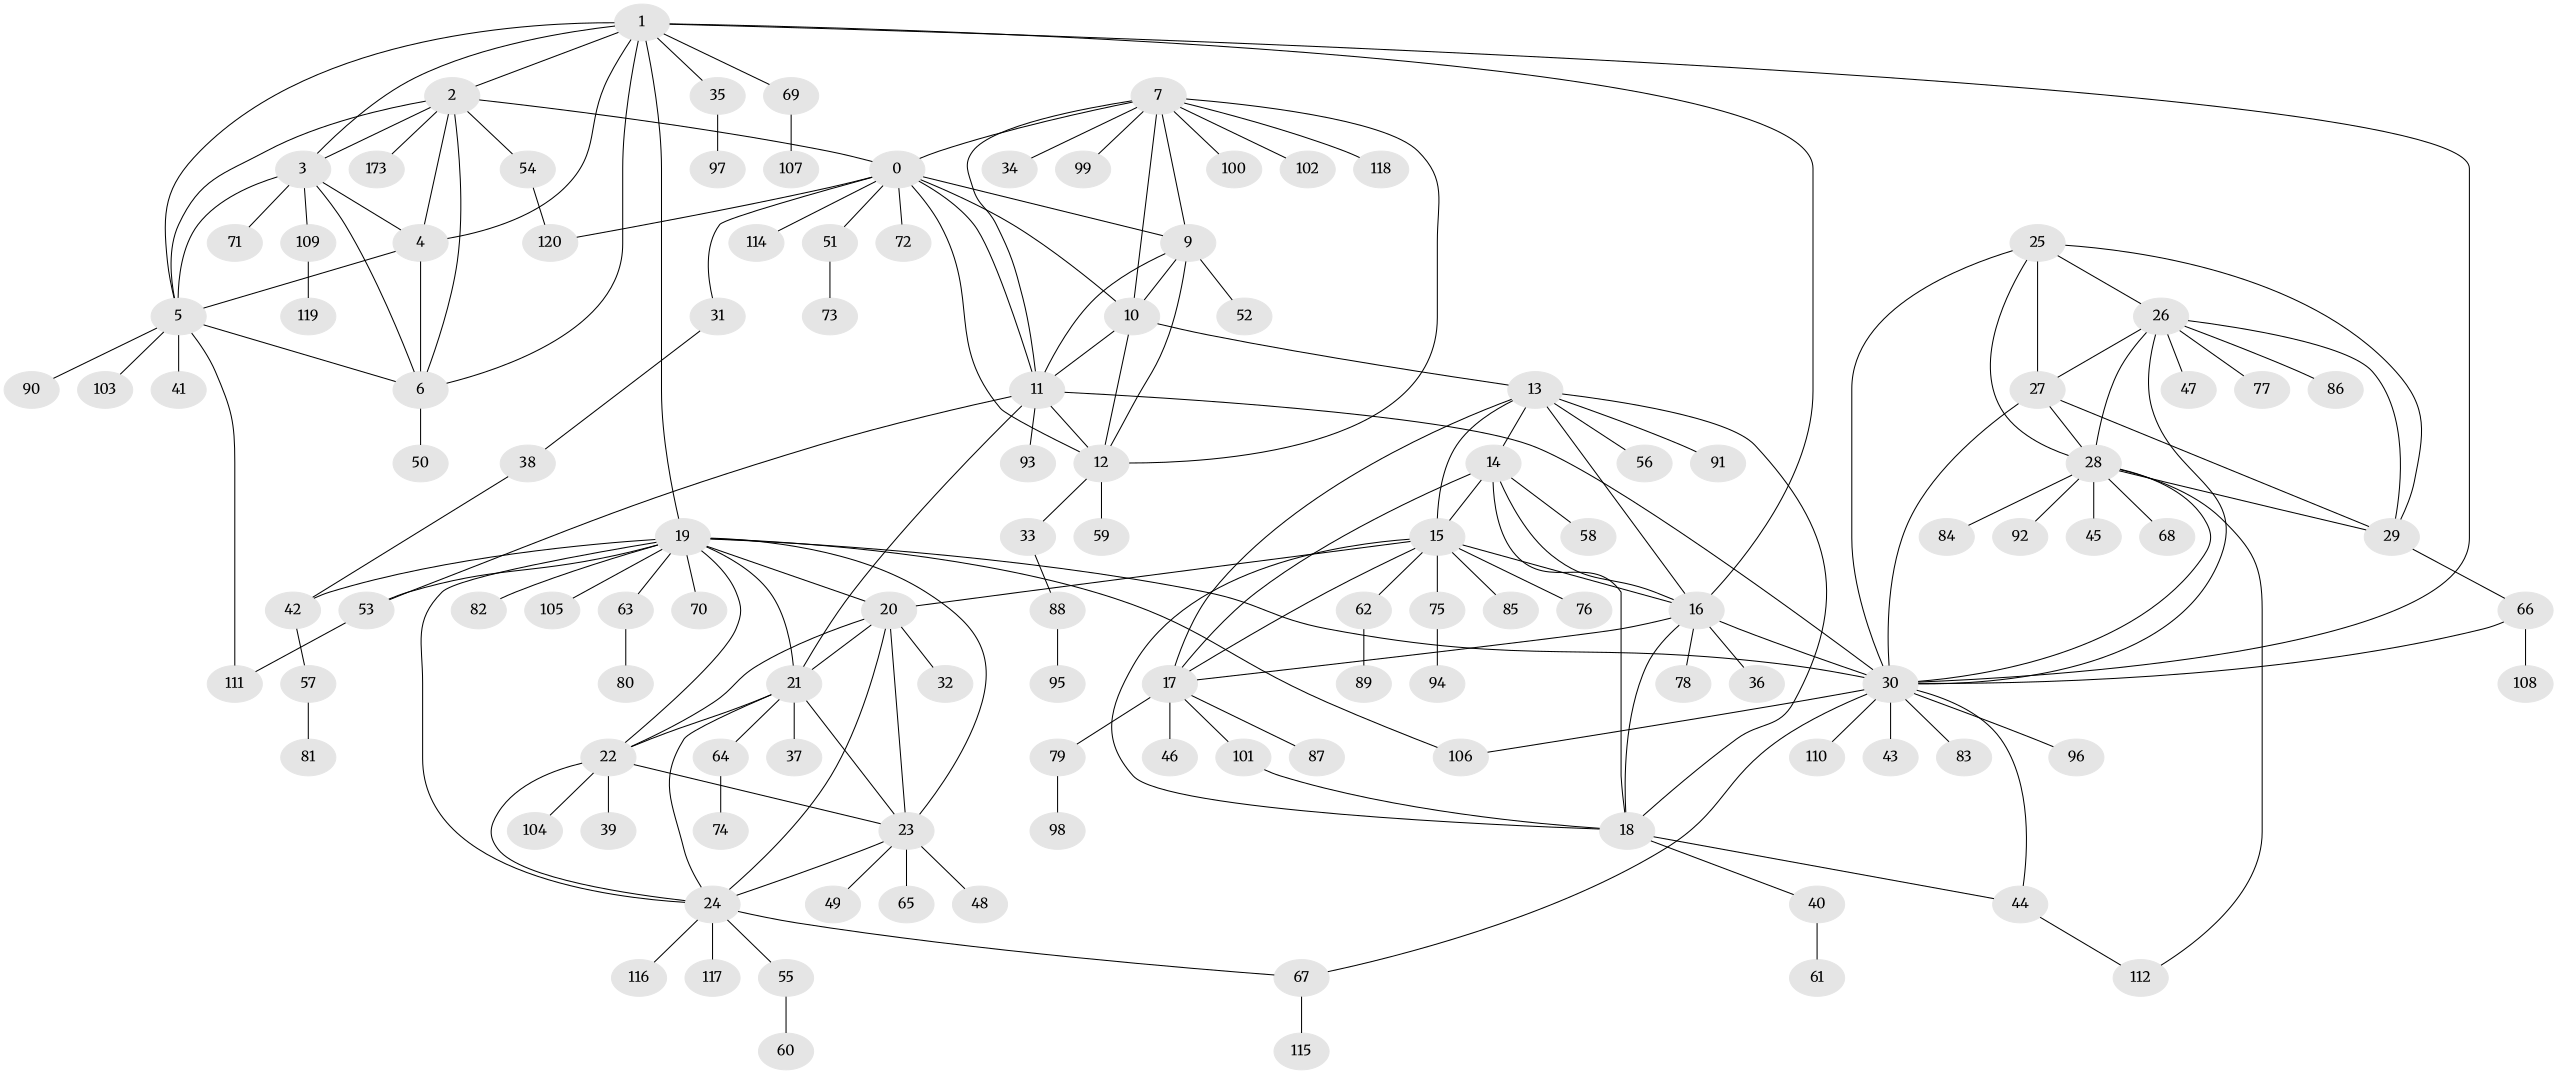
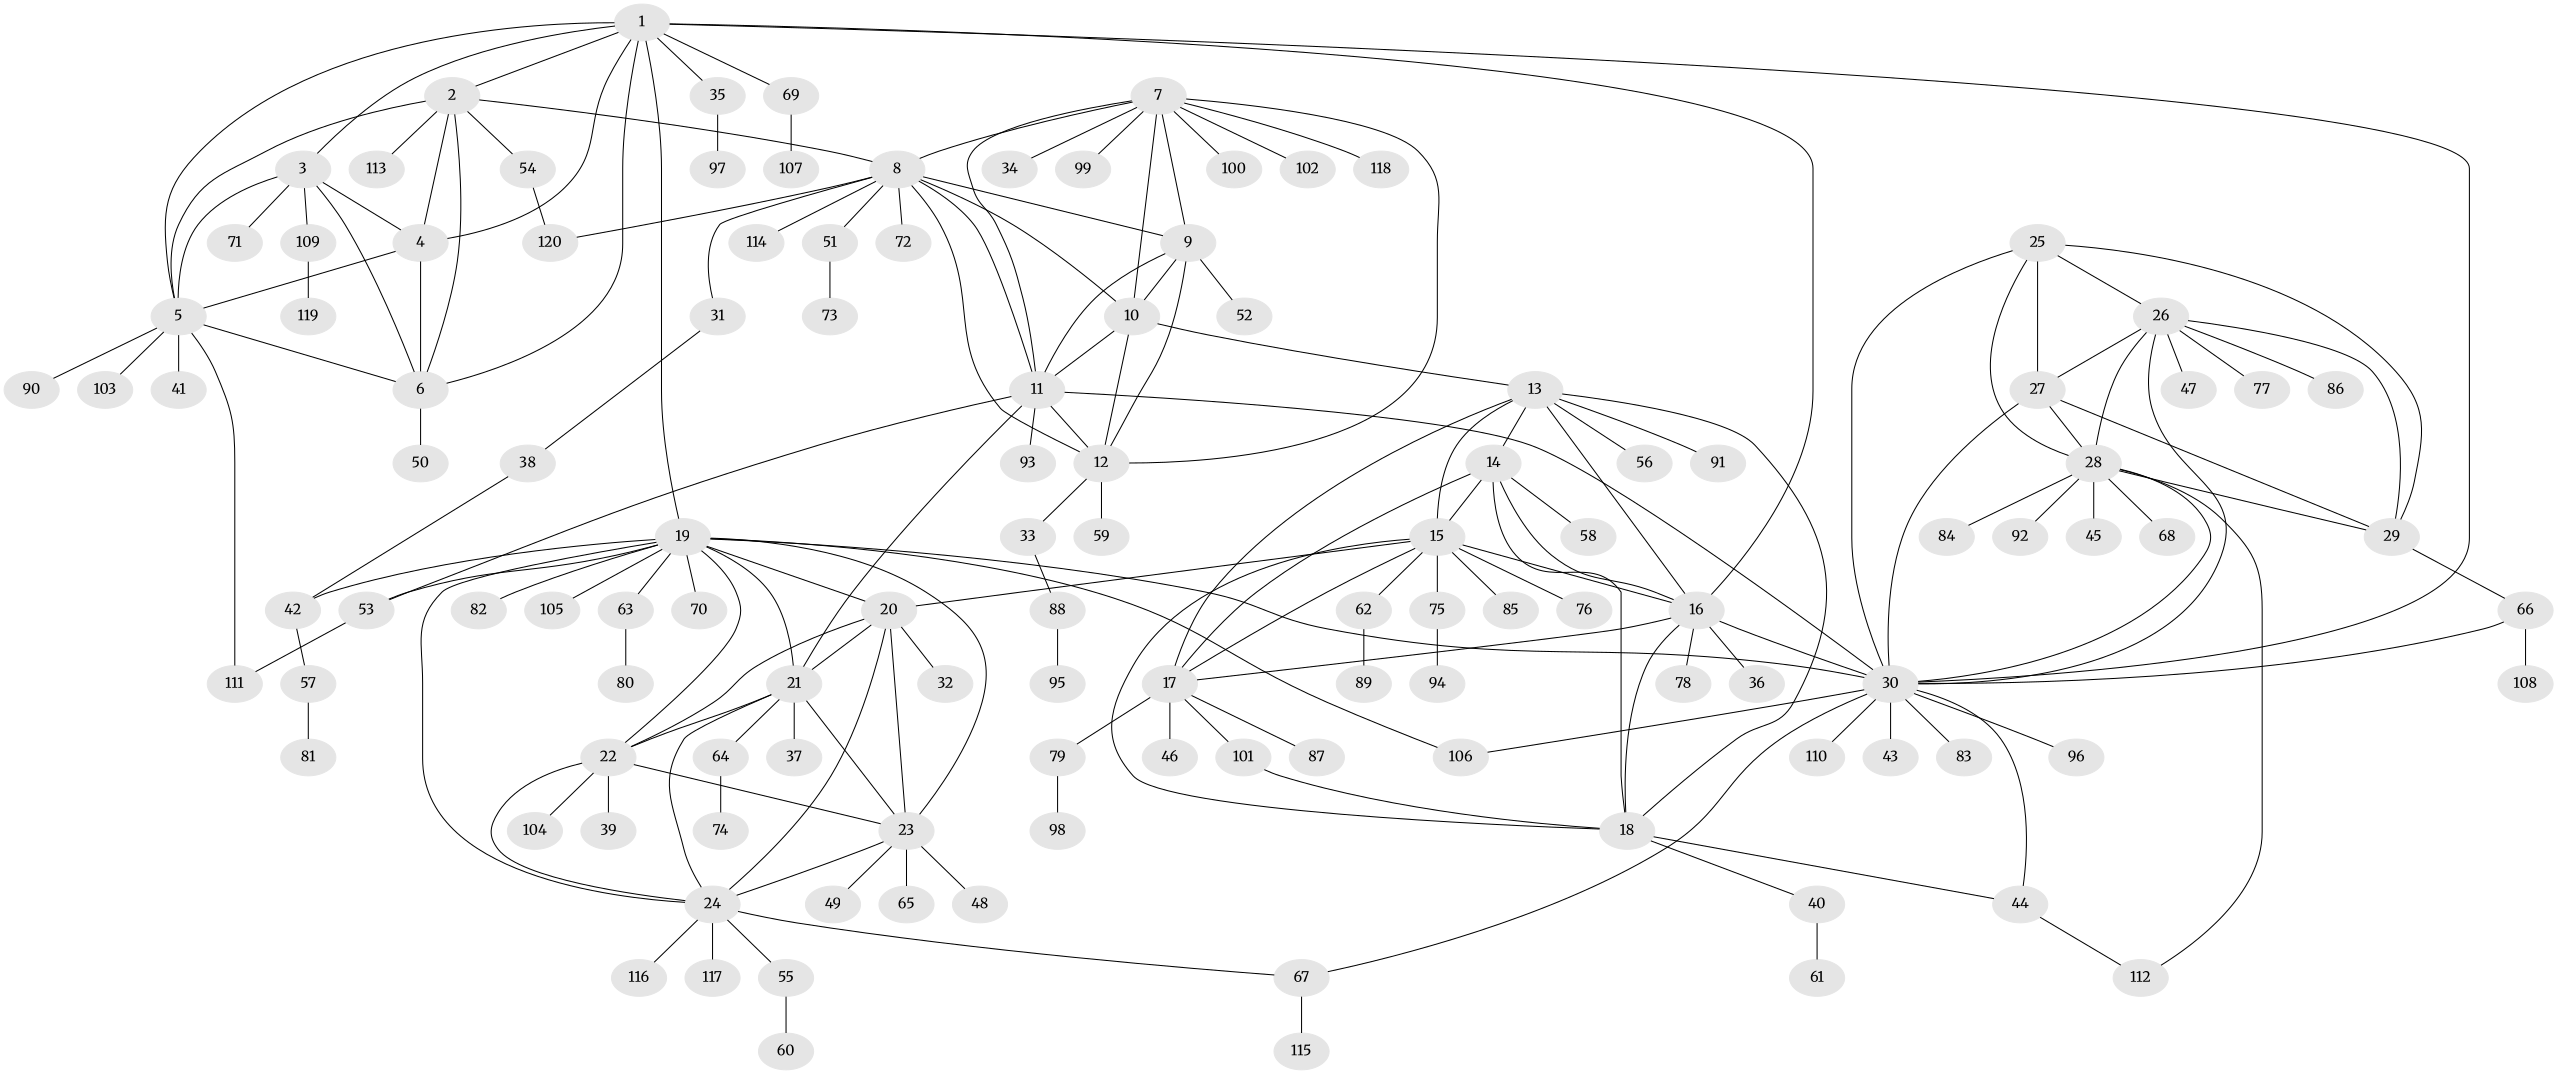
(378, 133) -> none
(377, 169) -> (377, 169)
(897, 169) -> (897, 169)
